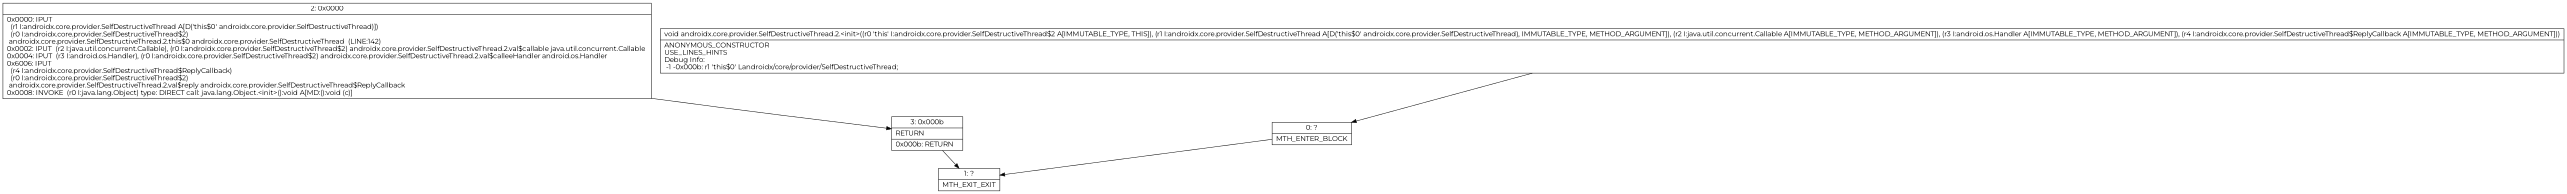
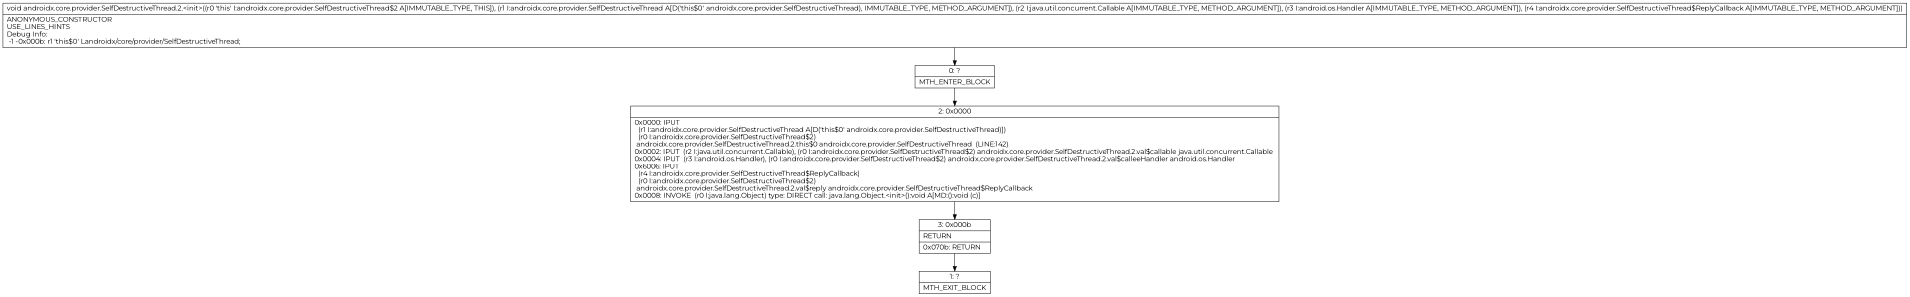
(927, 145) -> (955, 247)
(1138, 157) -> (955, 94)
(969, 185) -> (955, 288)
